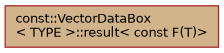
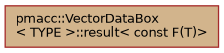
(112, 27) -> (112, 27)
